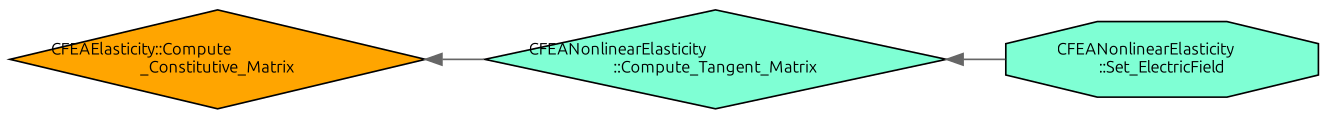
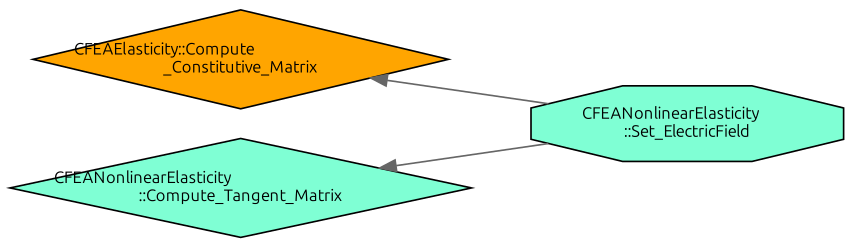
(463, 59) -> (468, 92)
